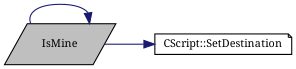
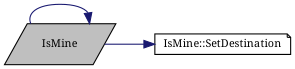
(223, 44) -> (223, 44)
